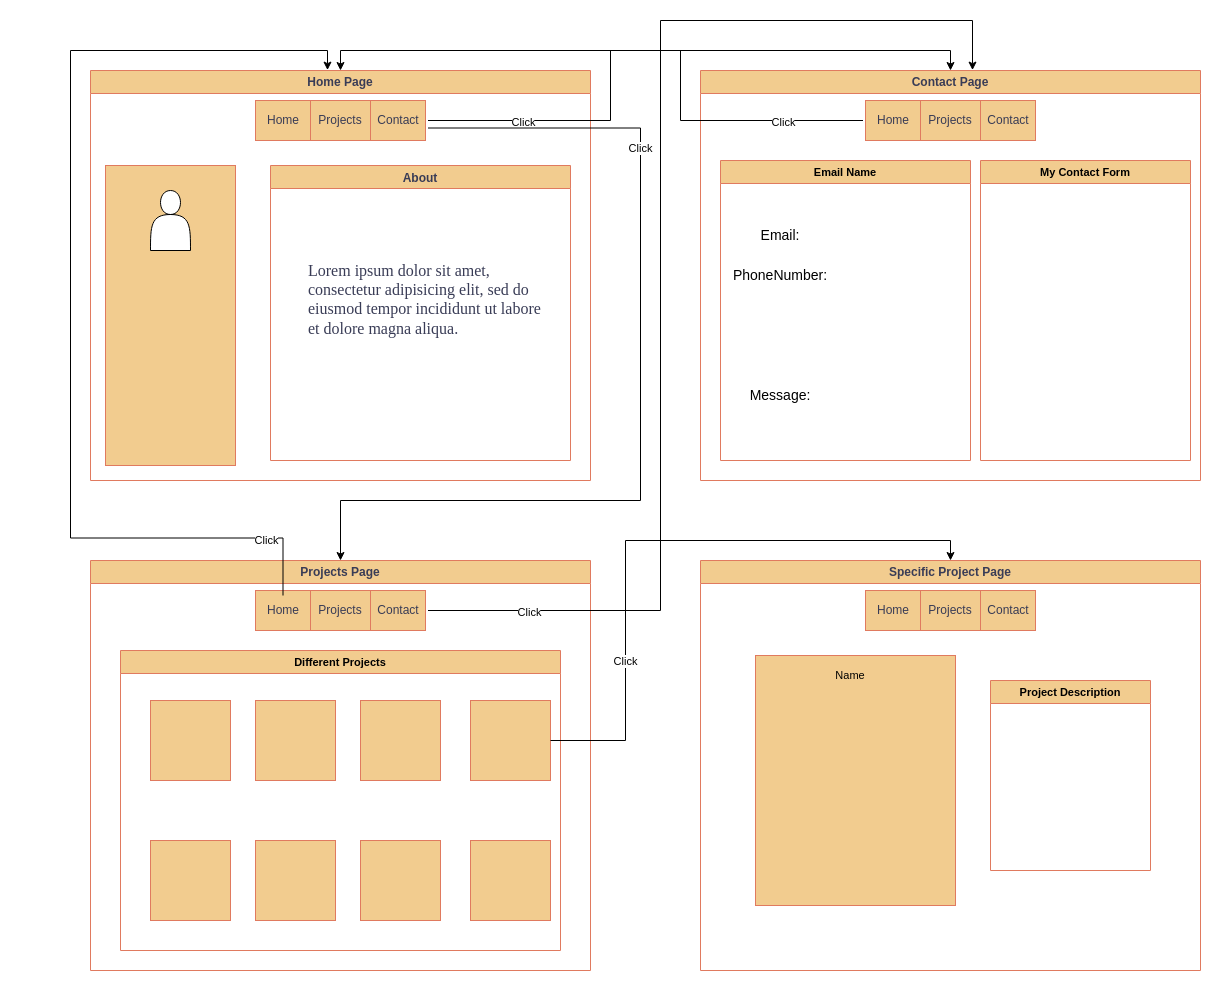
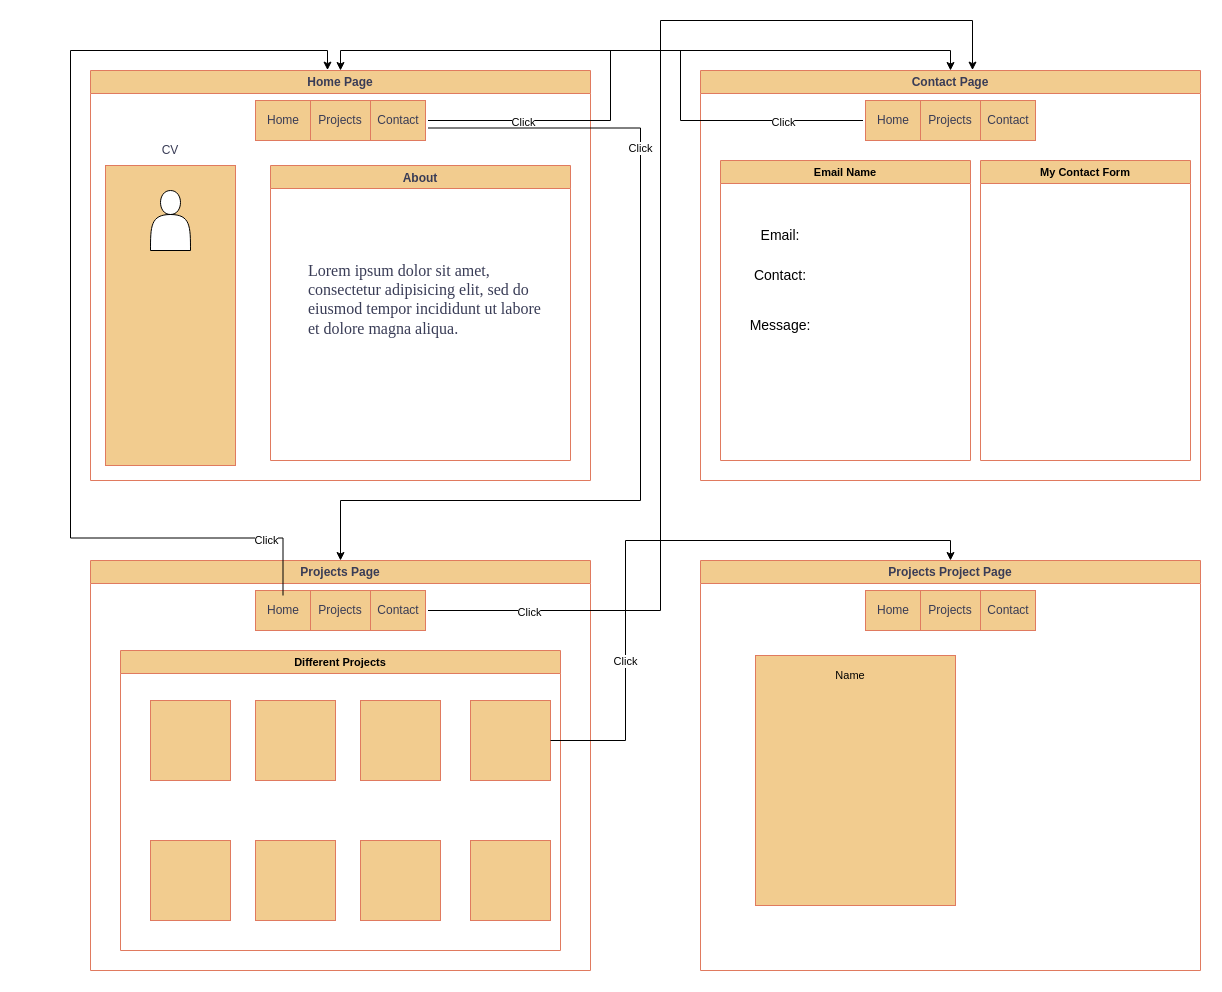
none -> (171, 151)
(781, 276) -> (781, 276)
(781, 396) -> (781, 326)
(951, 573) -> (951, 573)
(1071, 776) -> none
